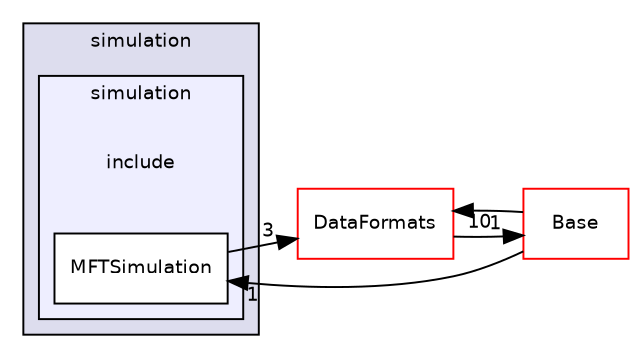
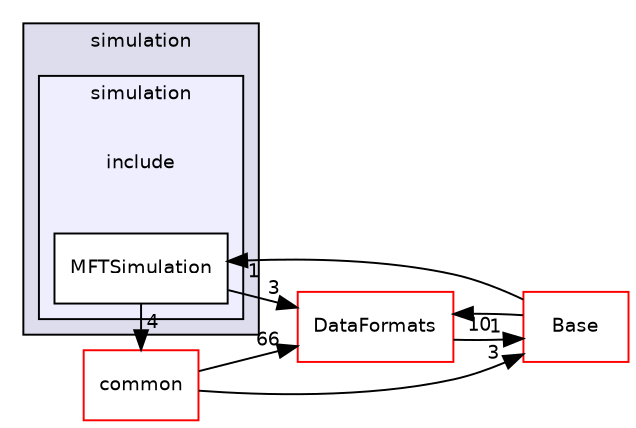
none -> (141, 385)
